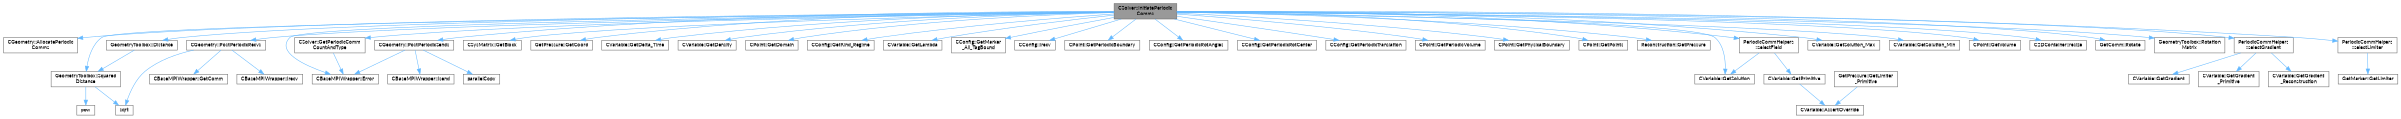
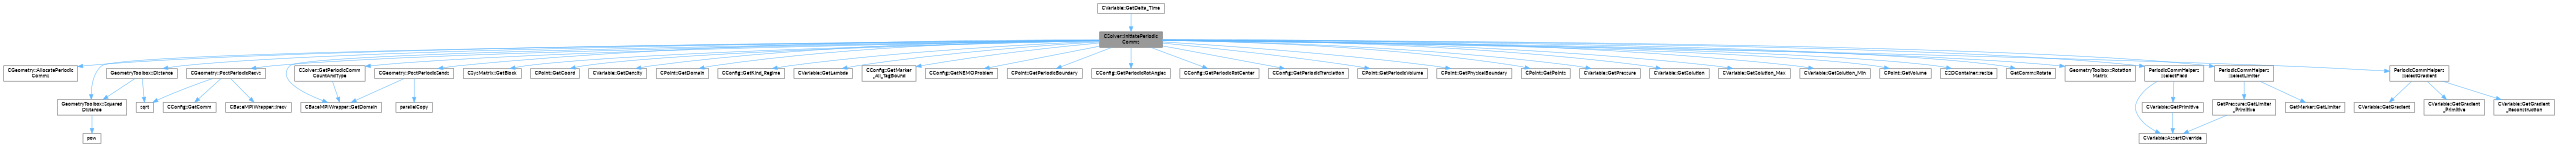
(830, 23) -> (1131, 20)
(562, 45) -> (555, 73)
(1035, 45) -> (961, 73)
(1674, 45) -> (1610, 73)
(1747, 62) -> (2136, 106)
(189, 79) -> (190, 107)
(345, 79) -> (341, 107)
(421, 79) -> none
none -> (2244, 88)
(105, 94) -> (143, 88)
